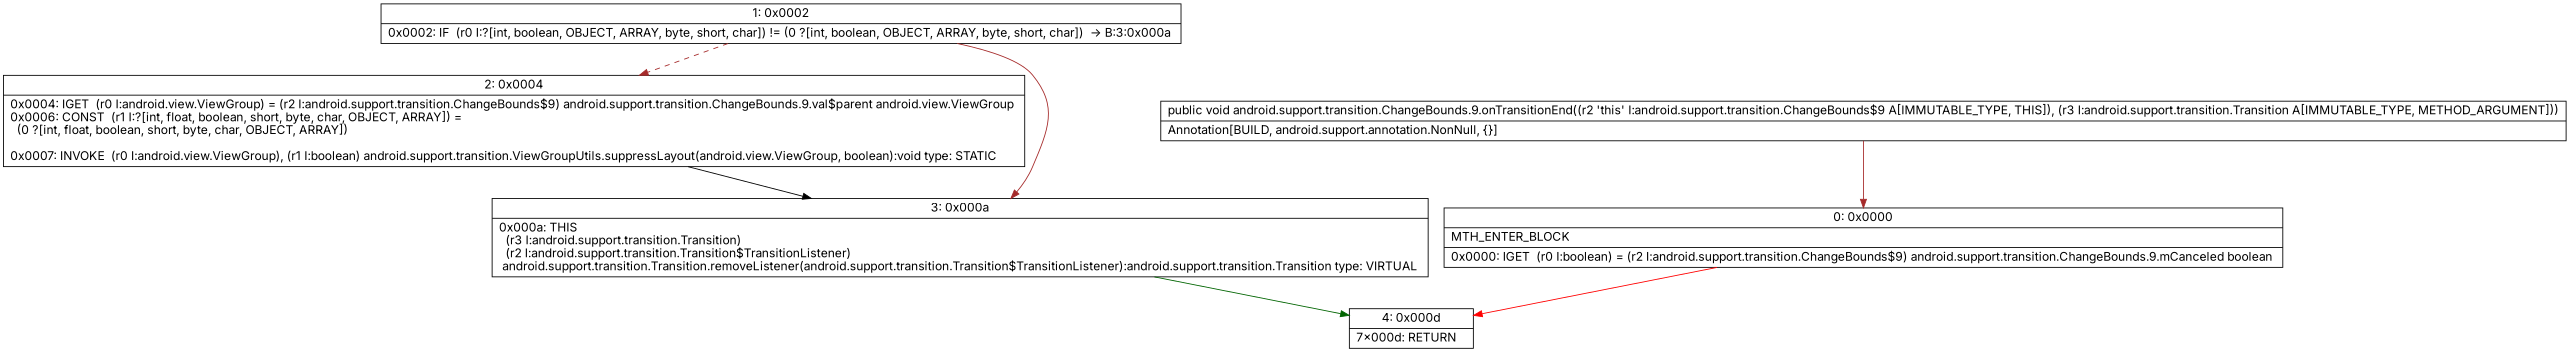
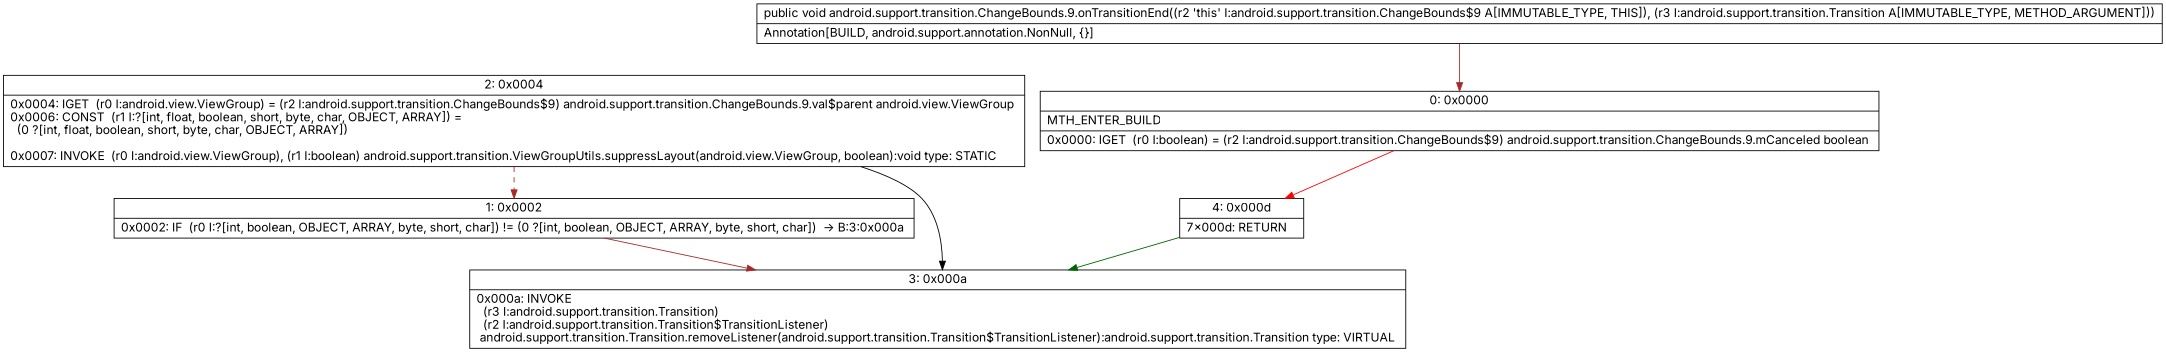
(688, 58) -> (514, 178)
(542, 228) -> (527, 299)
(1511, 237) -> (1104, 121)
(1248, 295) -> (1128, 252)
